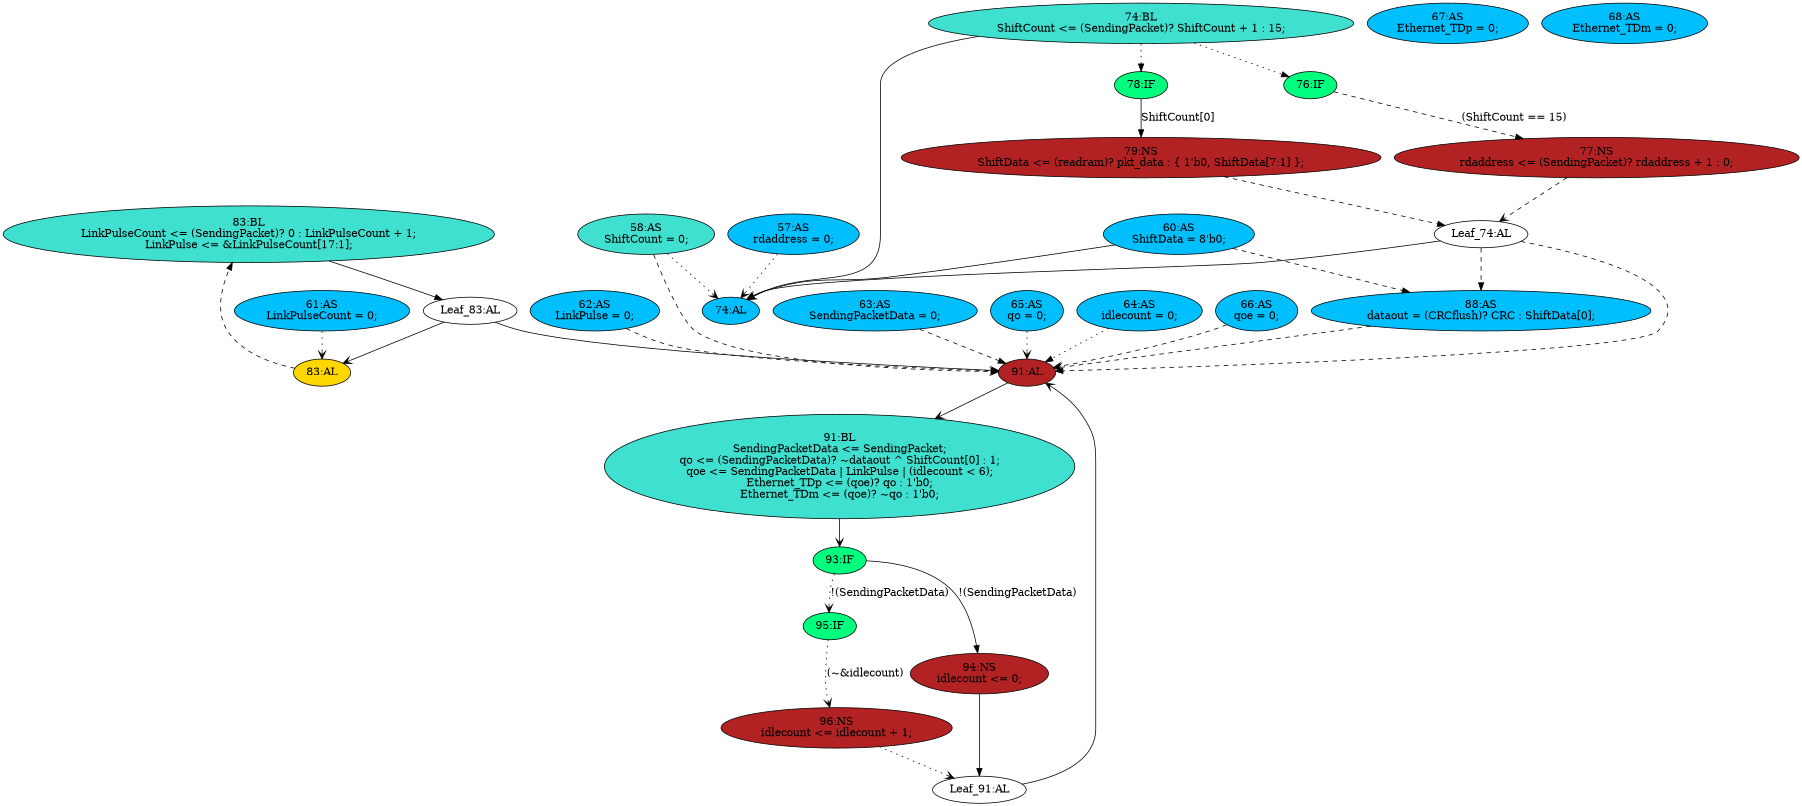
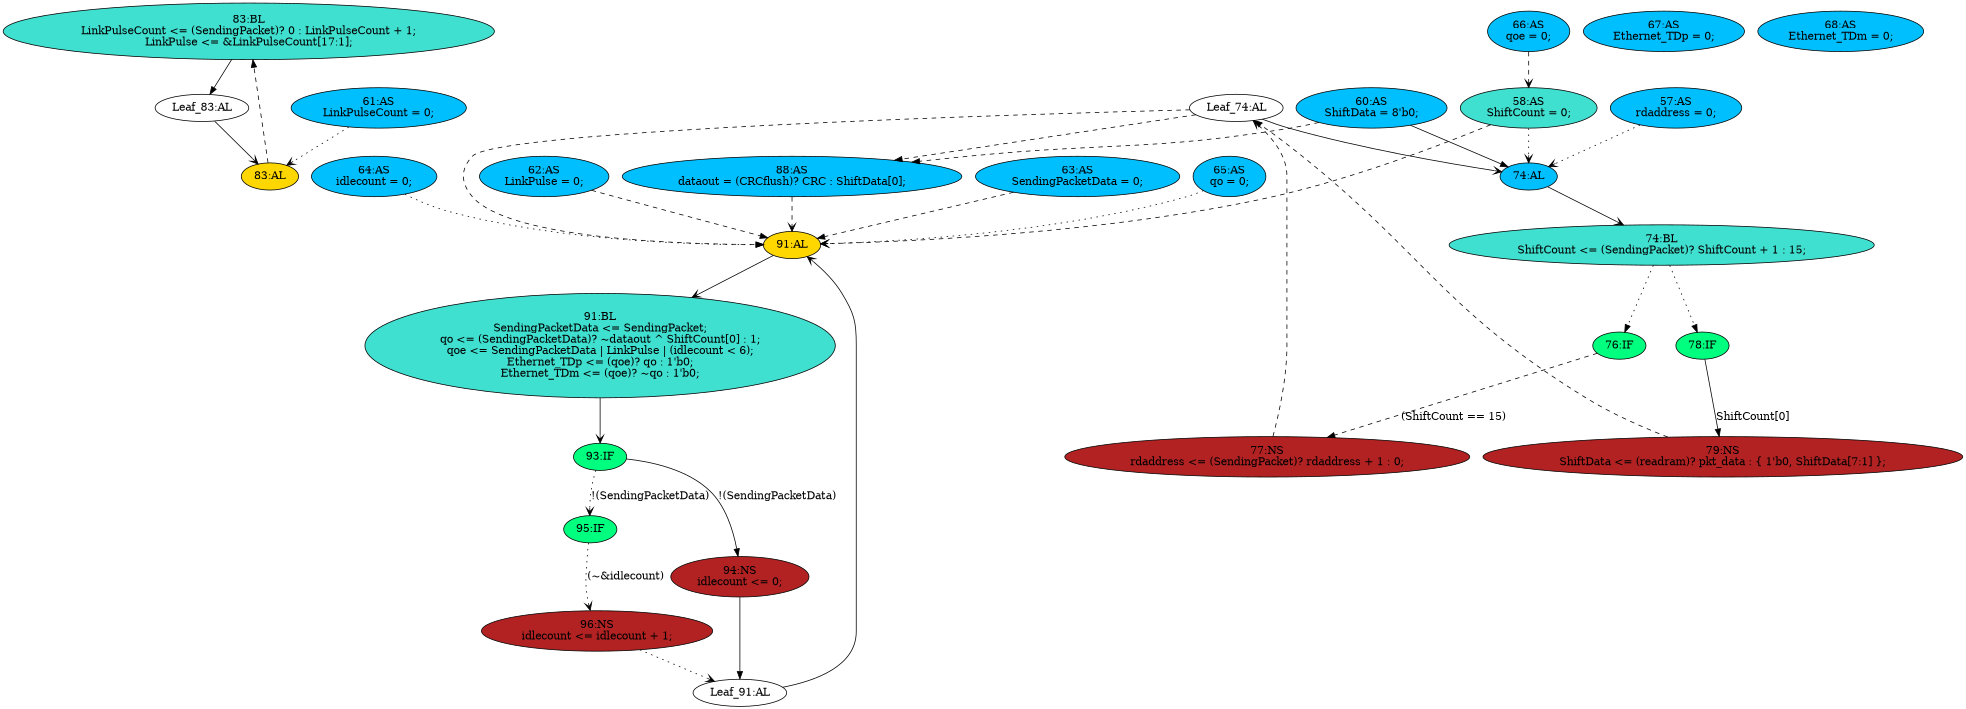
(880, 178) -> (1582, 204)
(1145, 348) -> (1529, 66)
(667, 350) -> none
(1027, 373) -> (792, 245)
